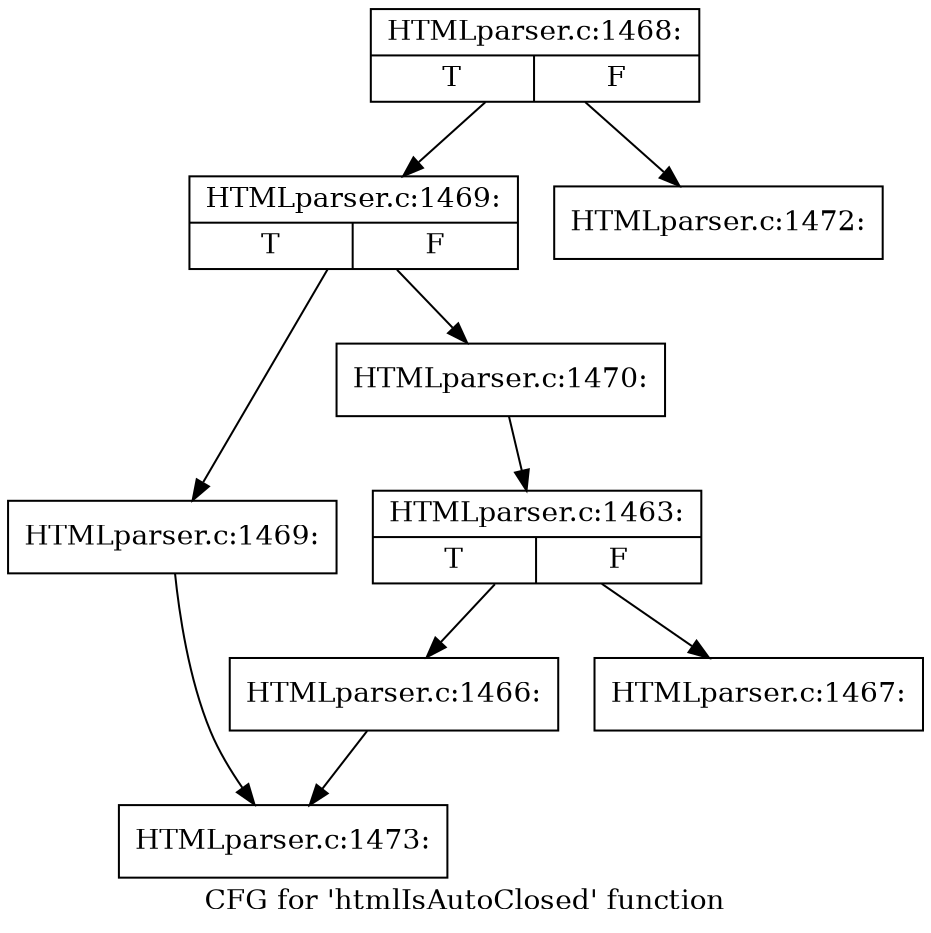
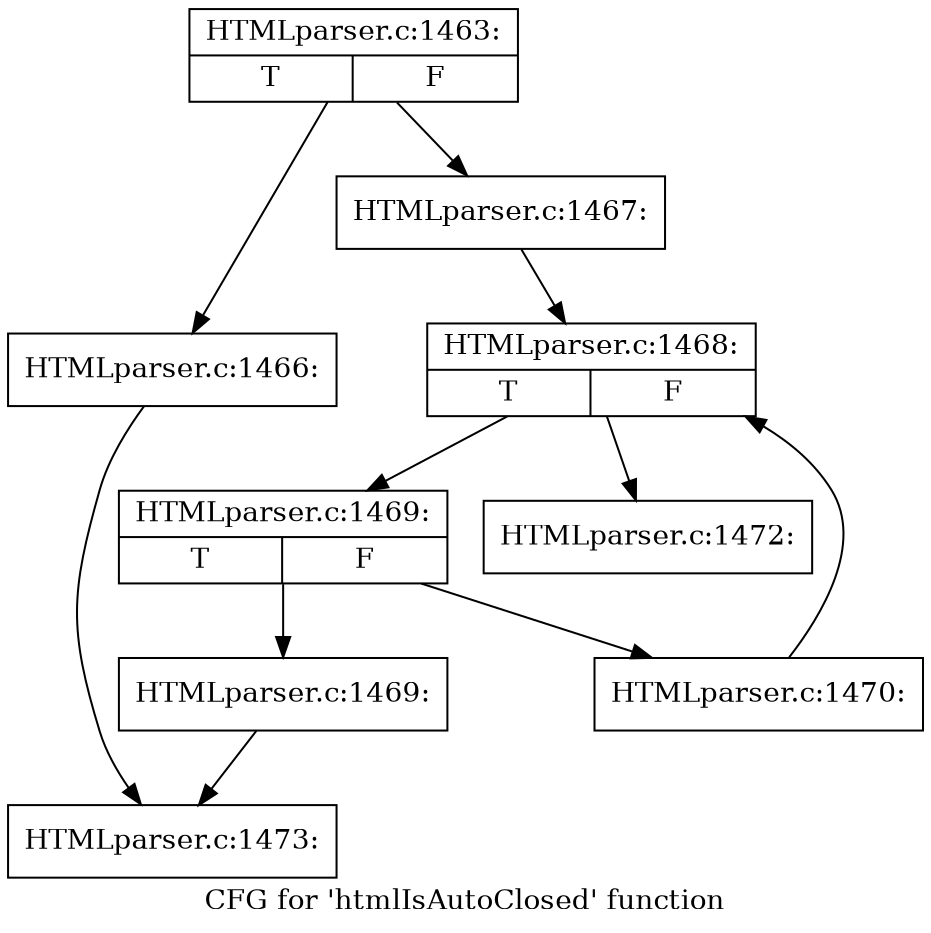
none -> (538, 277)
(515, 444) -> (843, 532)
